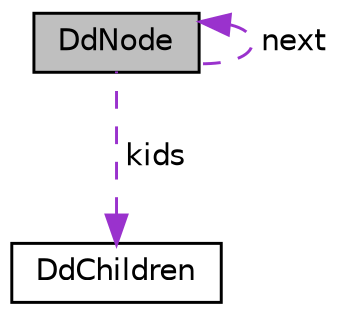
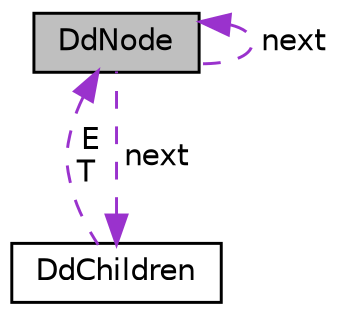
(152, 158) -> (152, 158)
none -> (68, 173)
